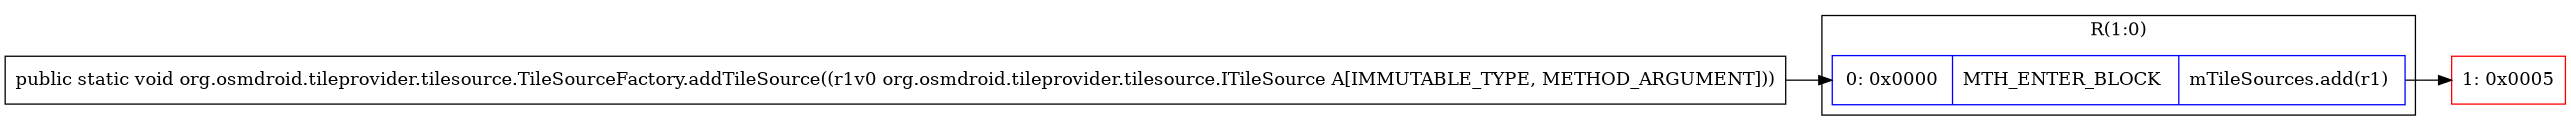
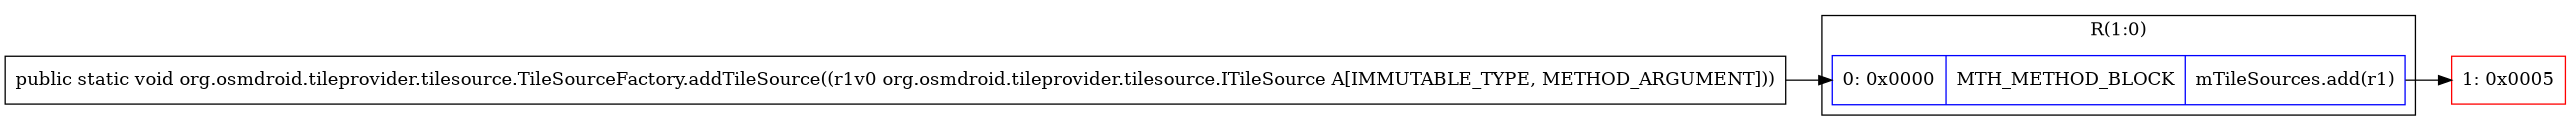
(2062, 80) -> (2066, 80)
